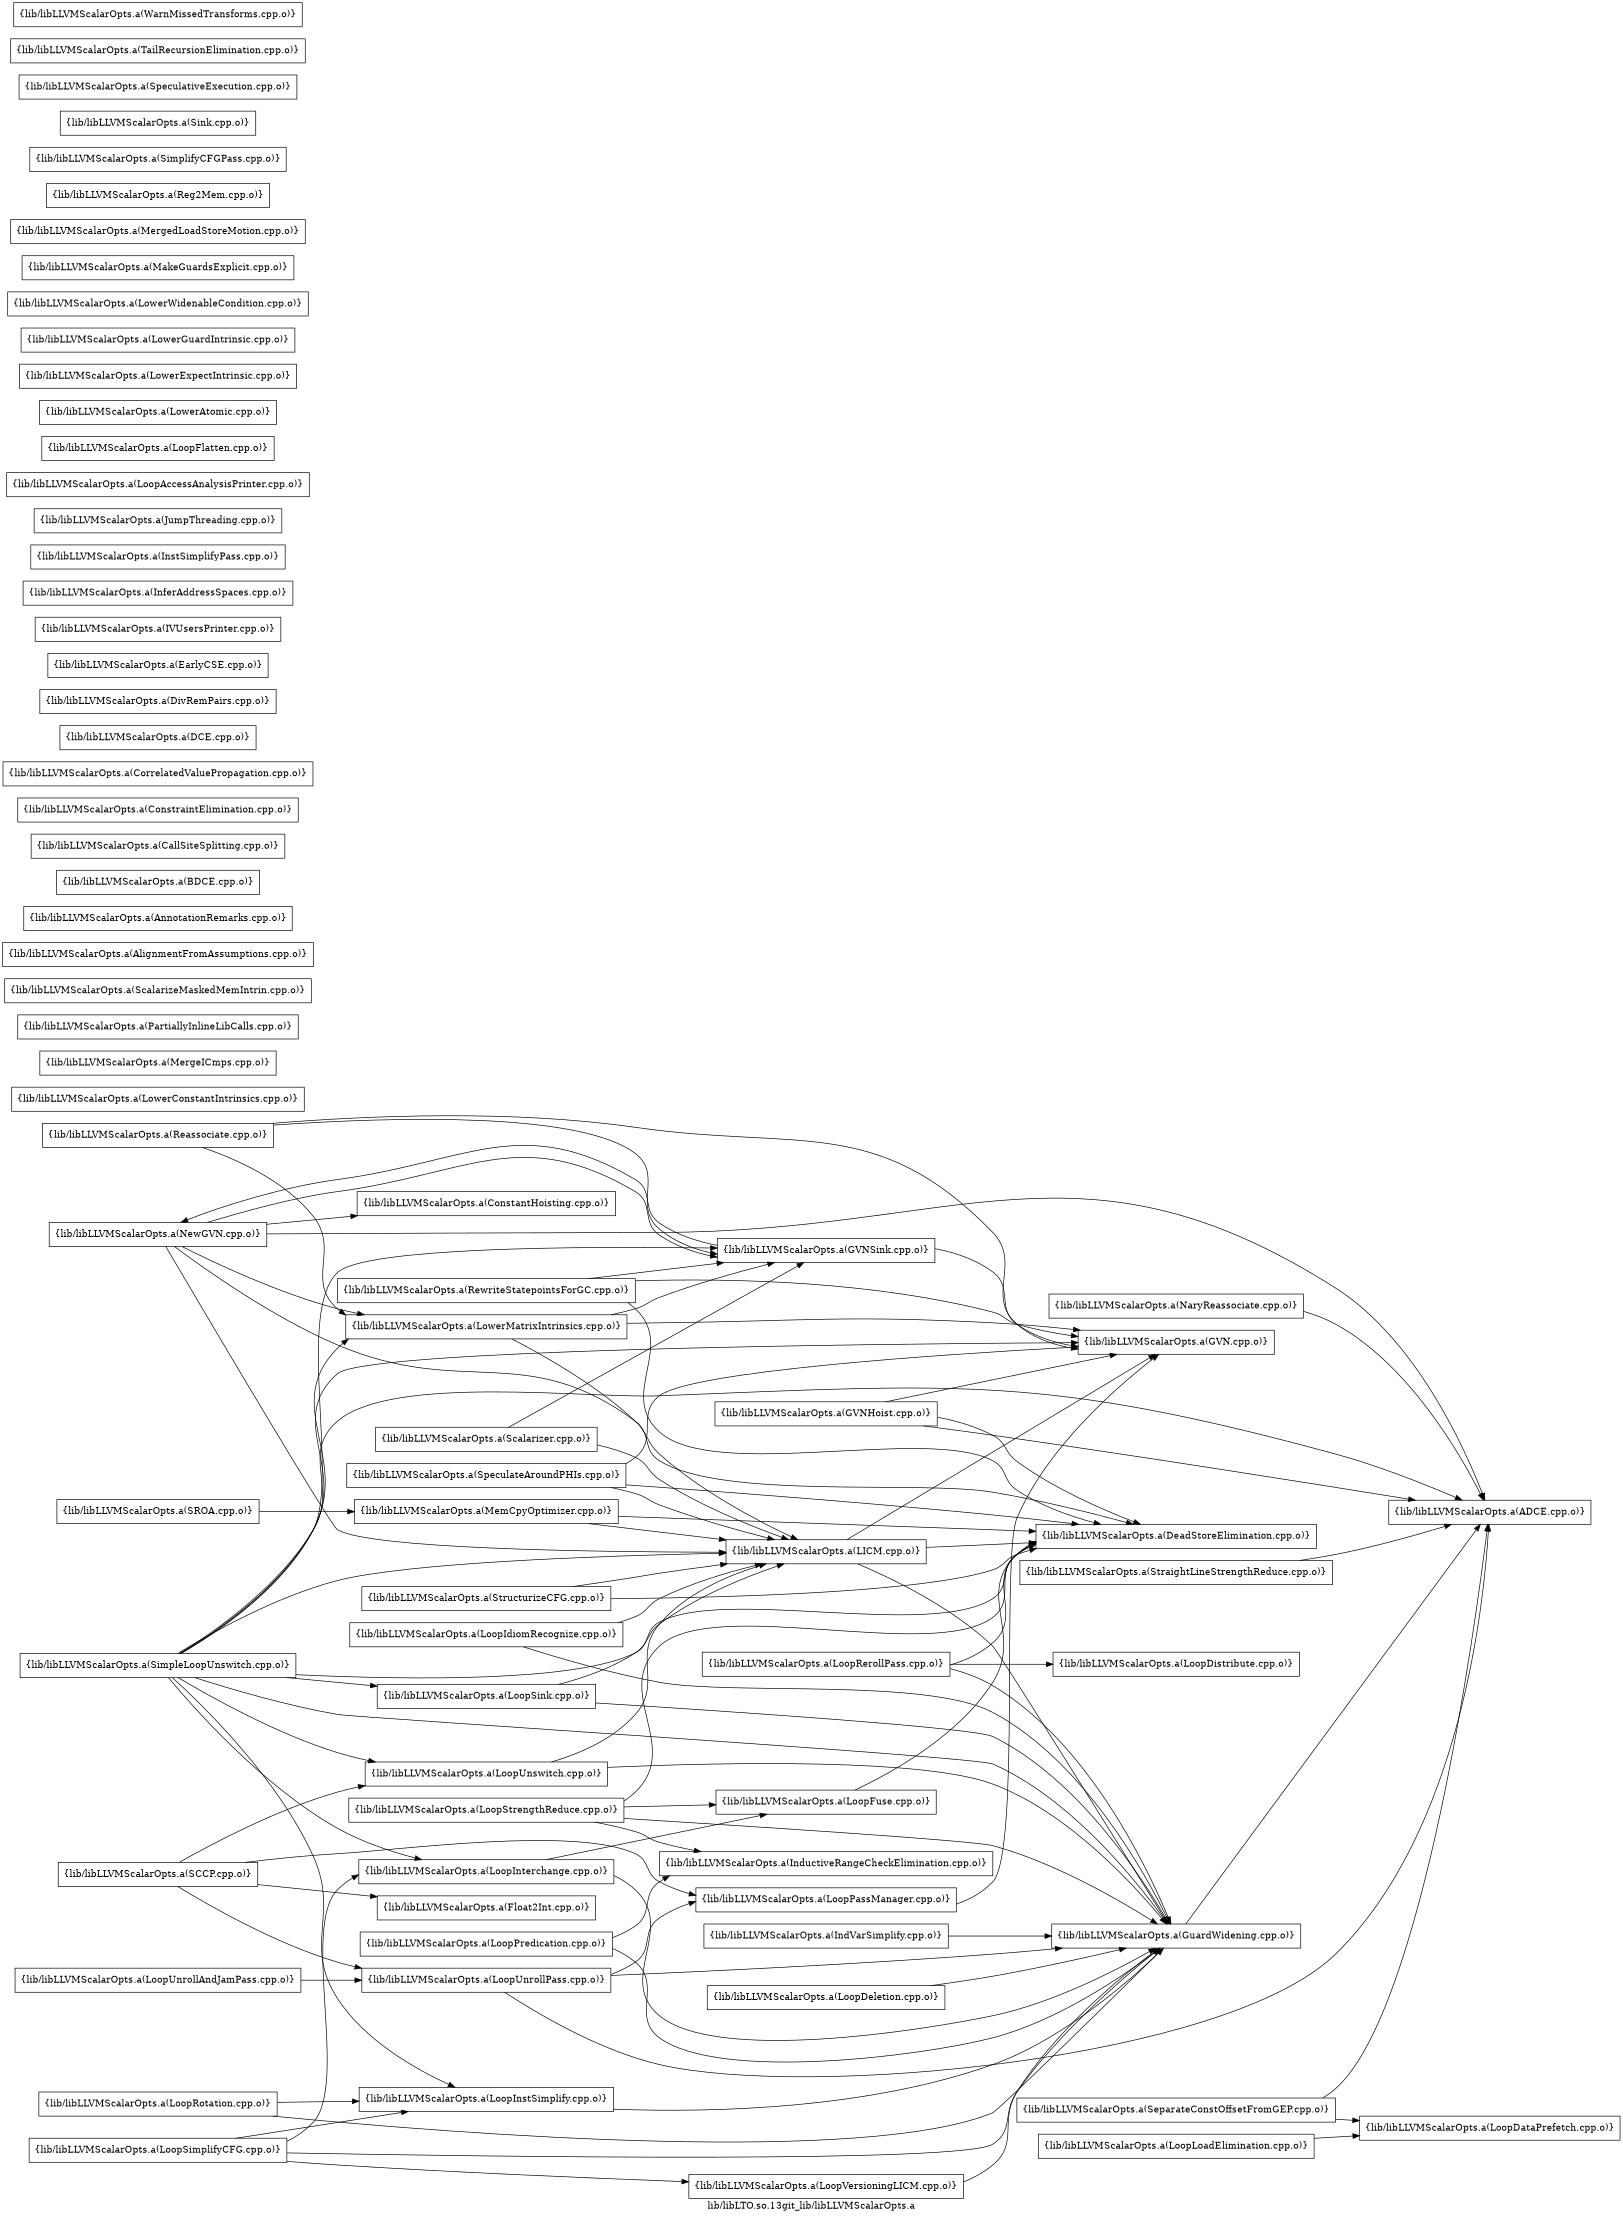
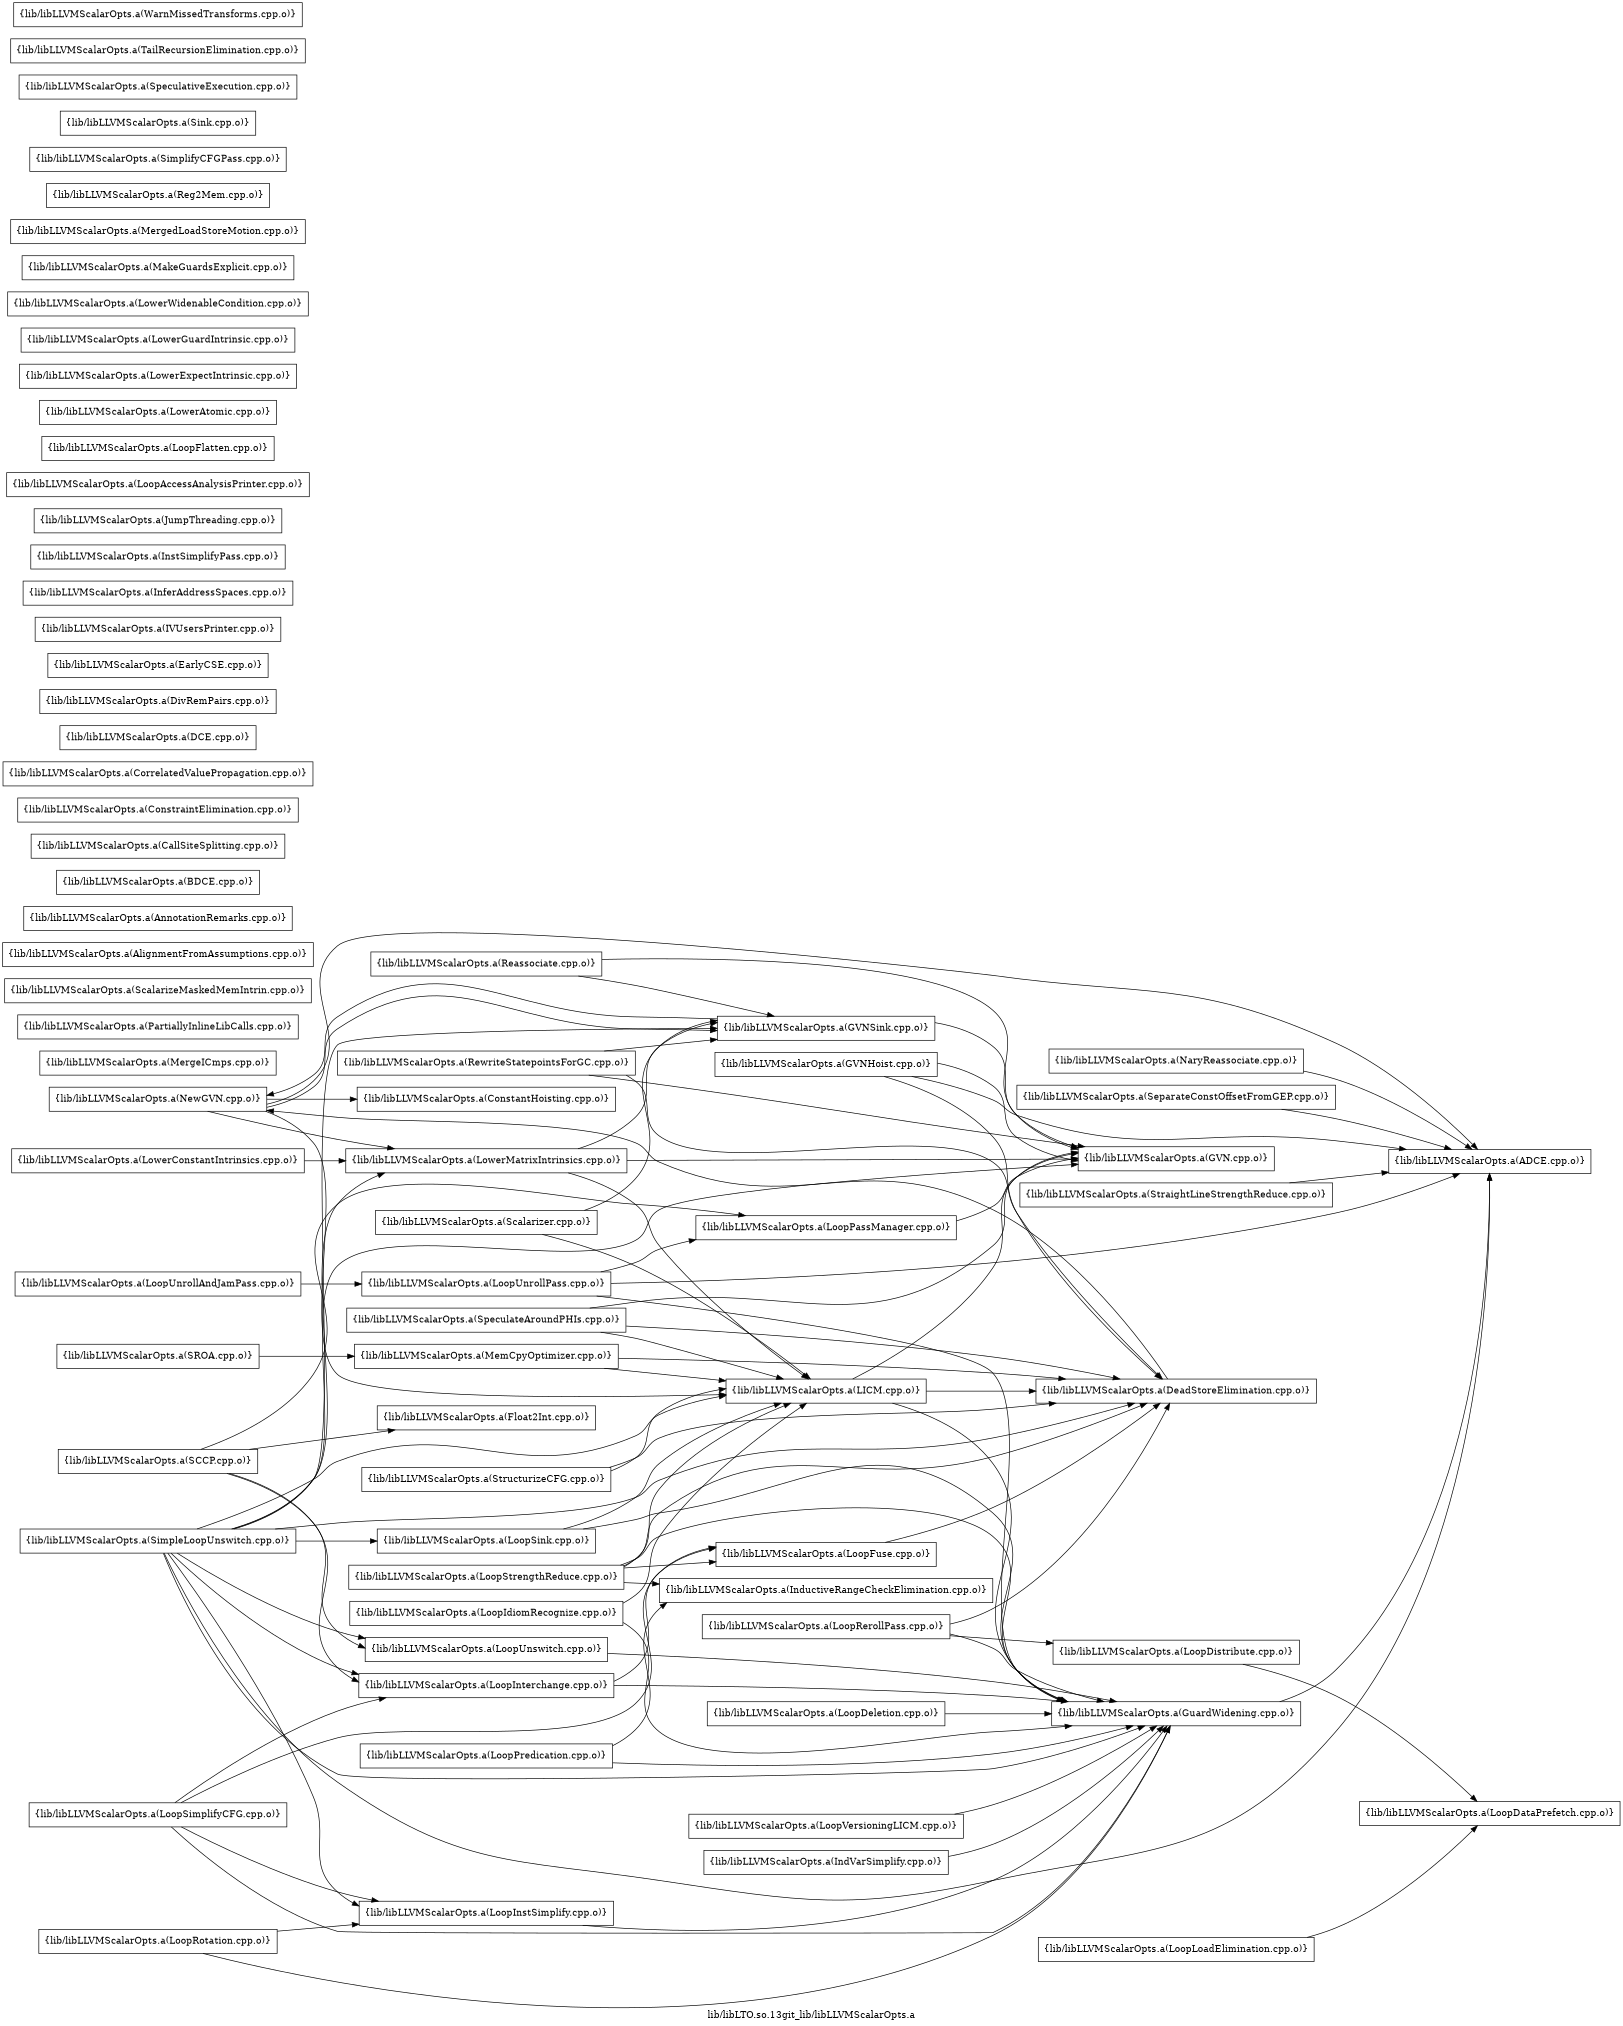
(303, 1205) -> (317, 1161)
(651, 1452) -> (752, 1185)
(648, 1652) -> (681, 1467)
(264, 1933) -> (320, 1617)
(1344, 2120) -> (1367, 1714)
(484, 2173) -> (502, 1731)
